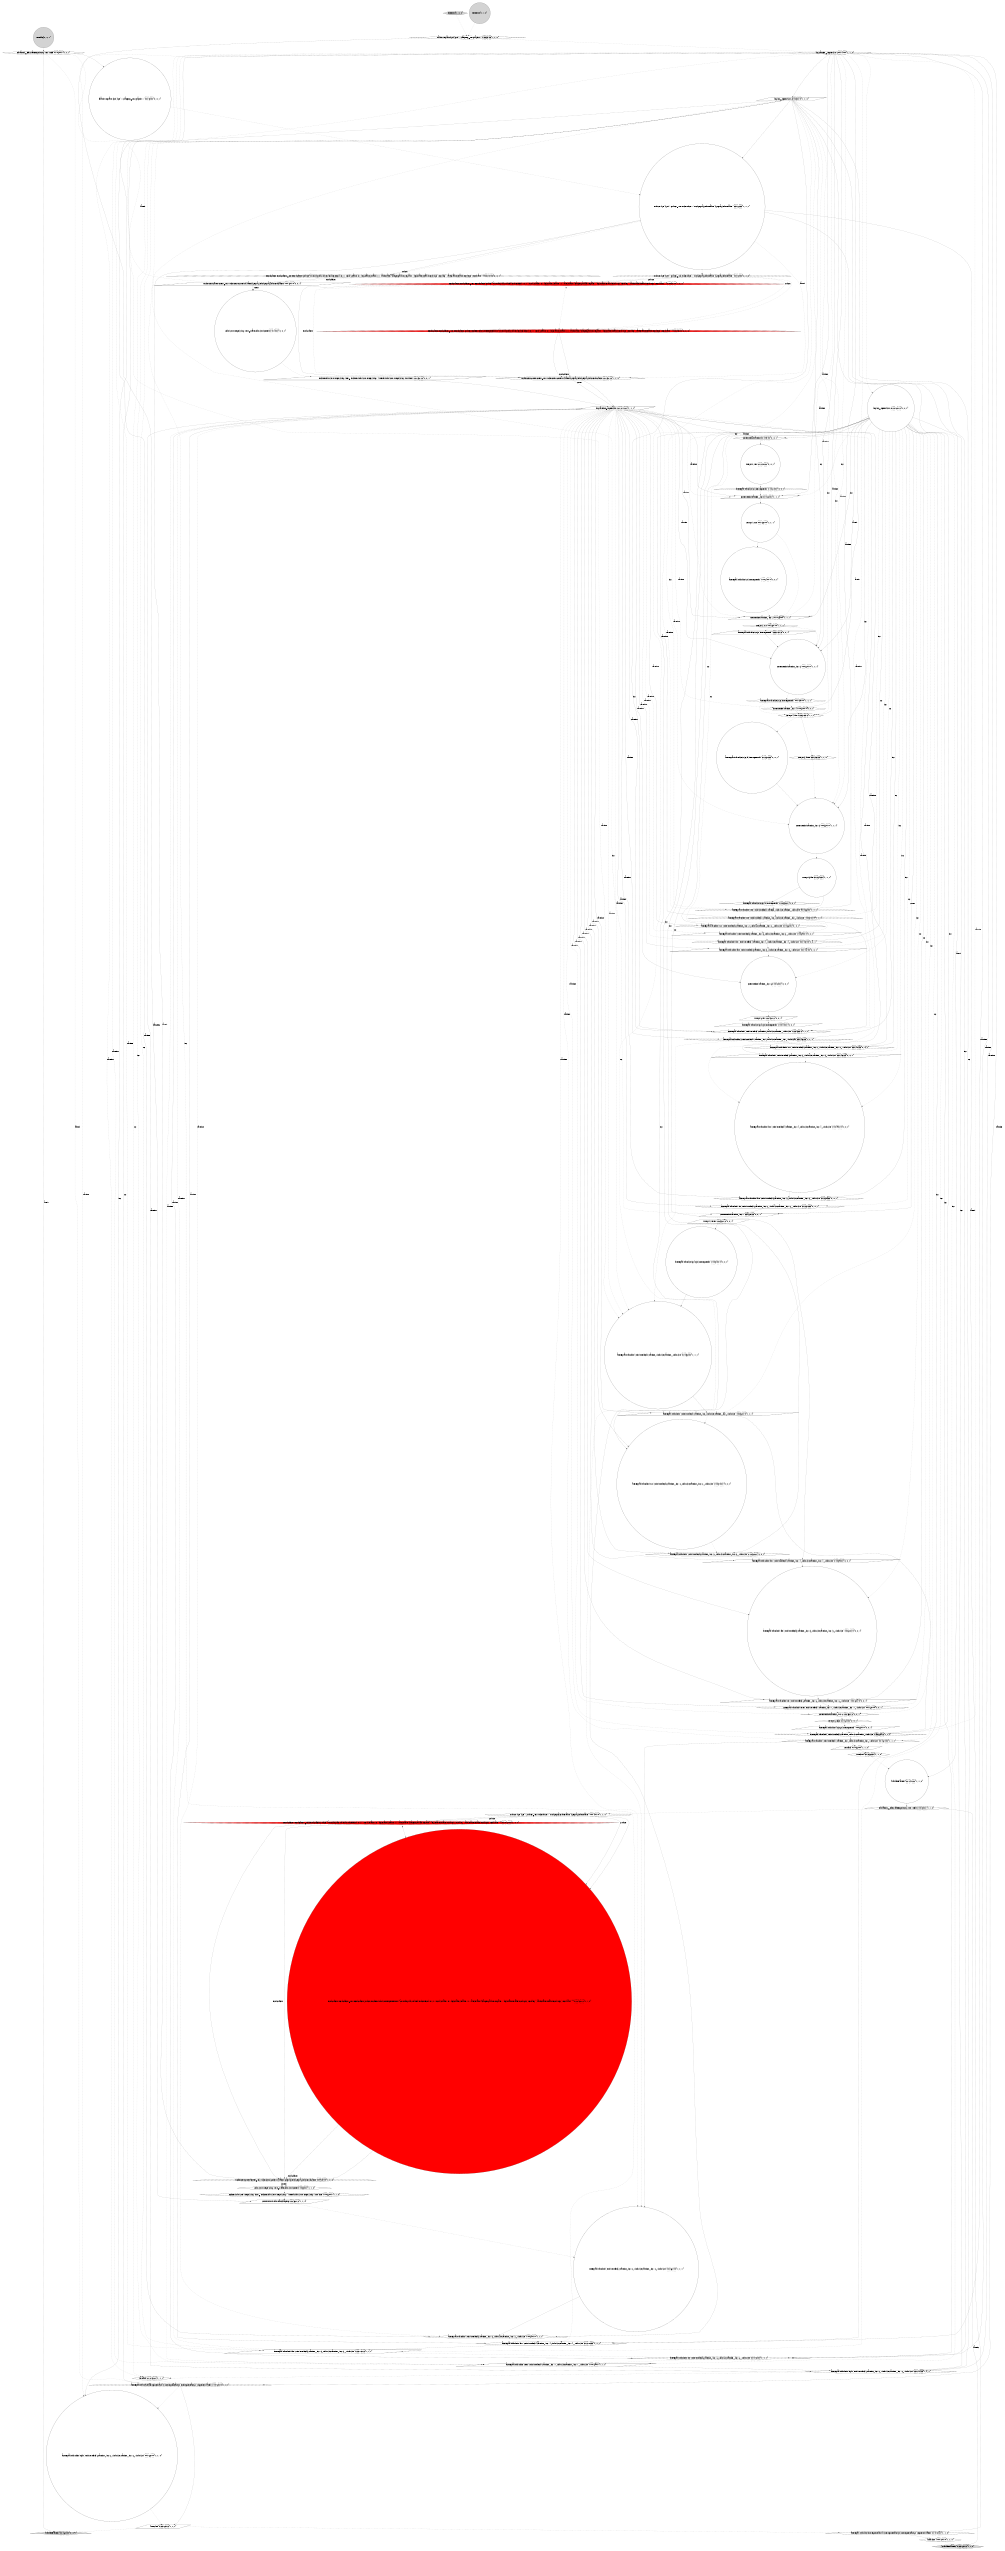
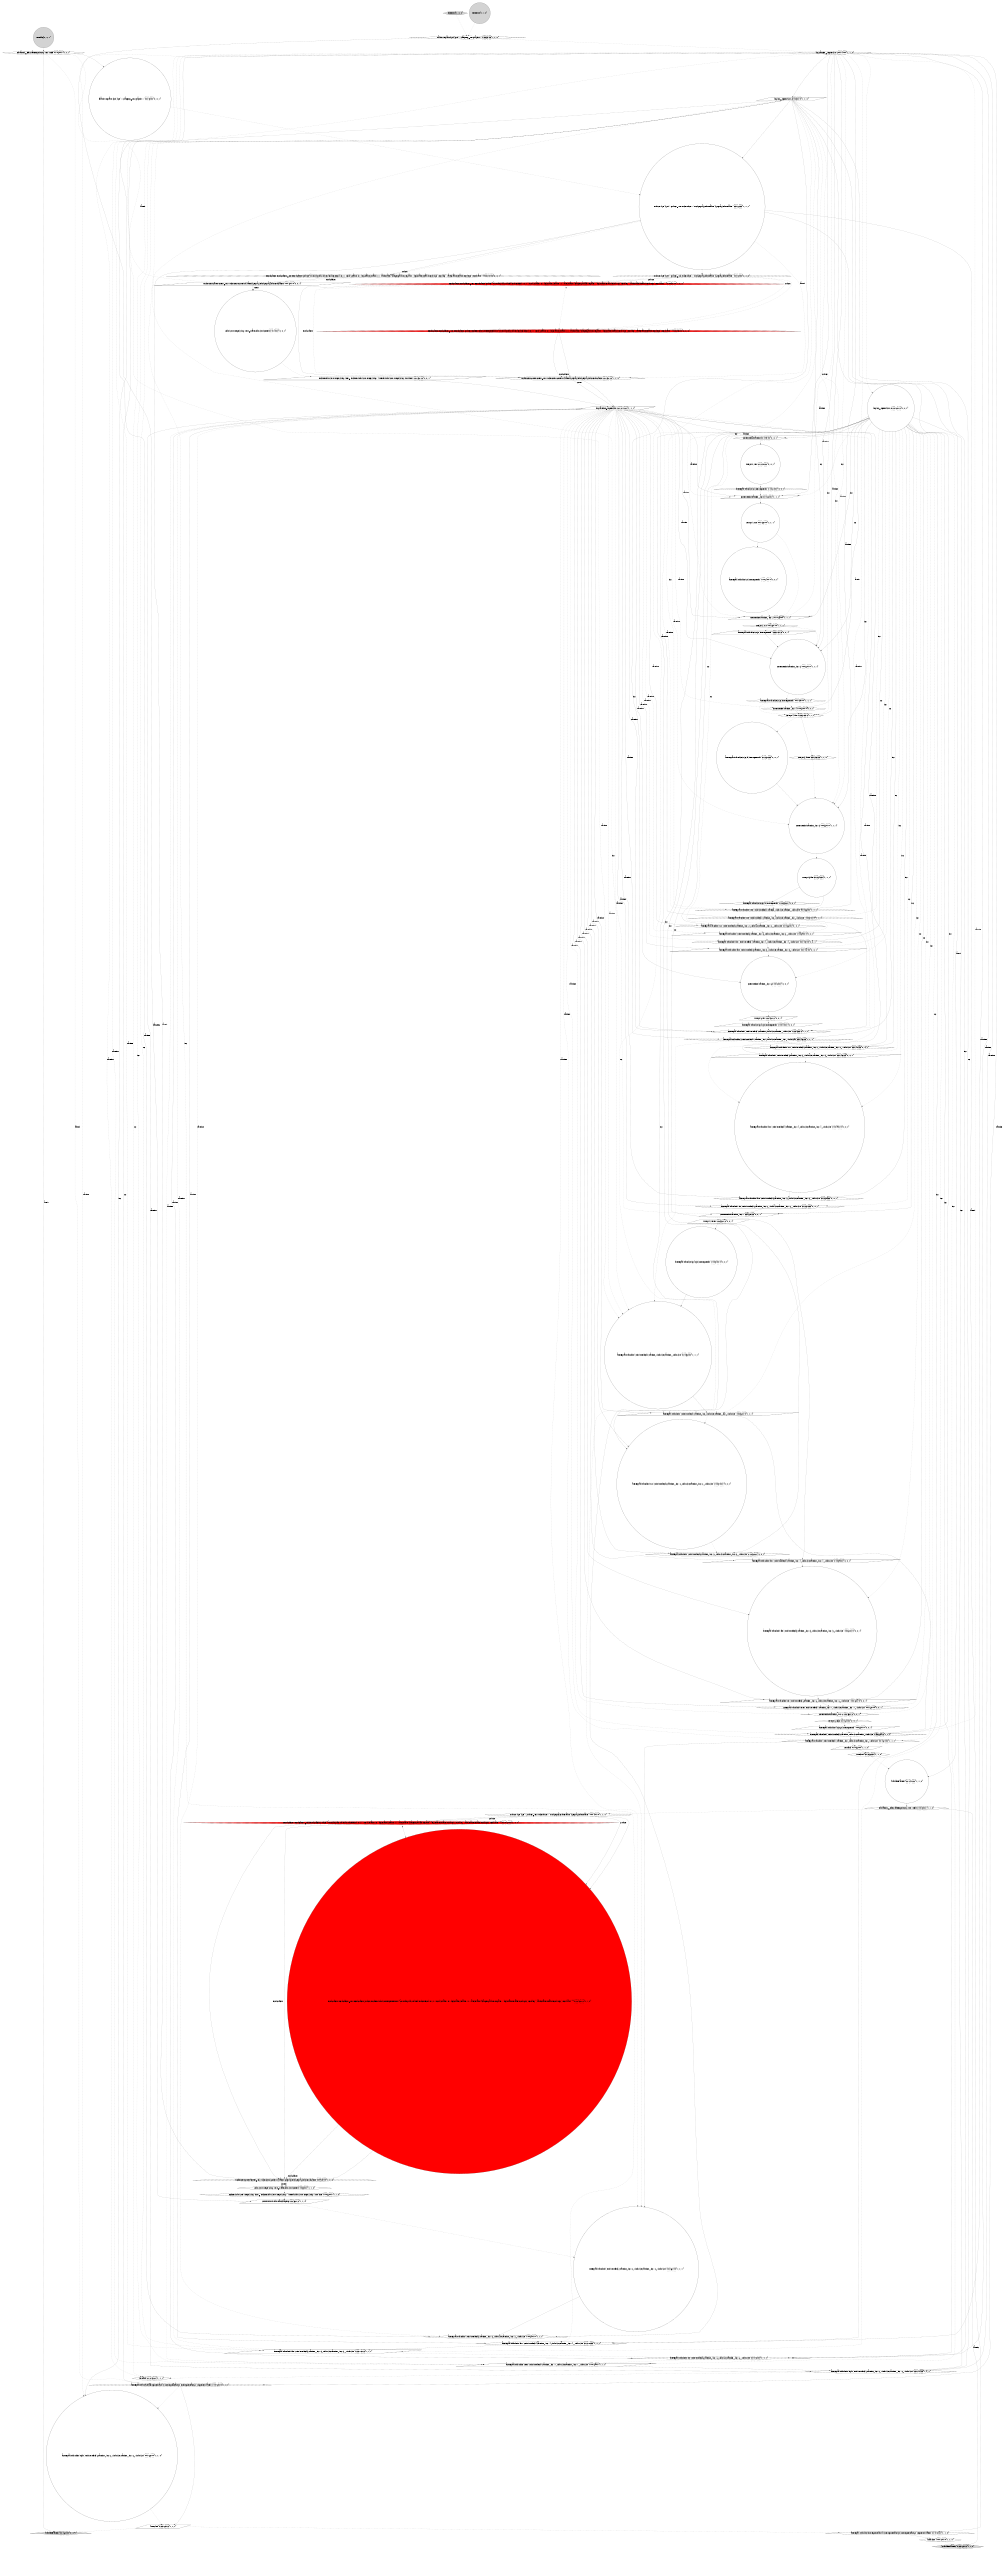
(825, 374) -> (825, 374)
(855, 523) -> (855, 523)
(913, 904) -> (913, 904)
